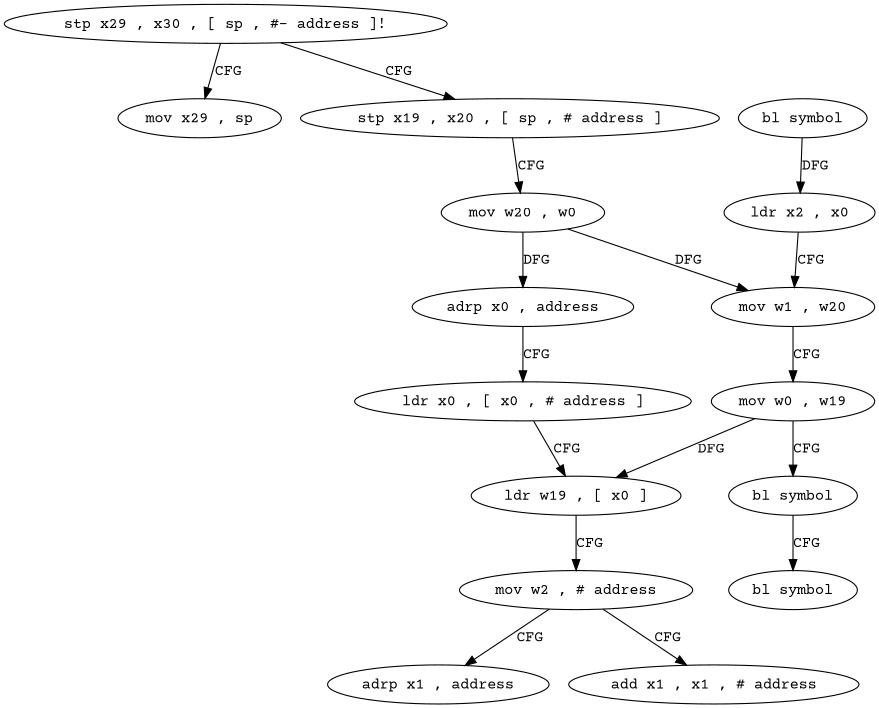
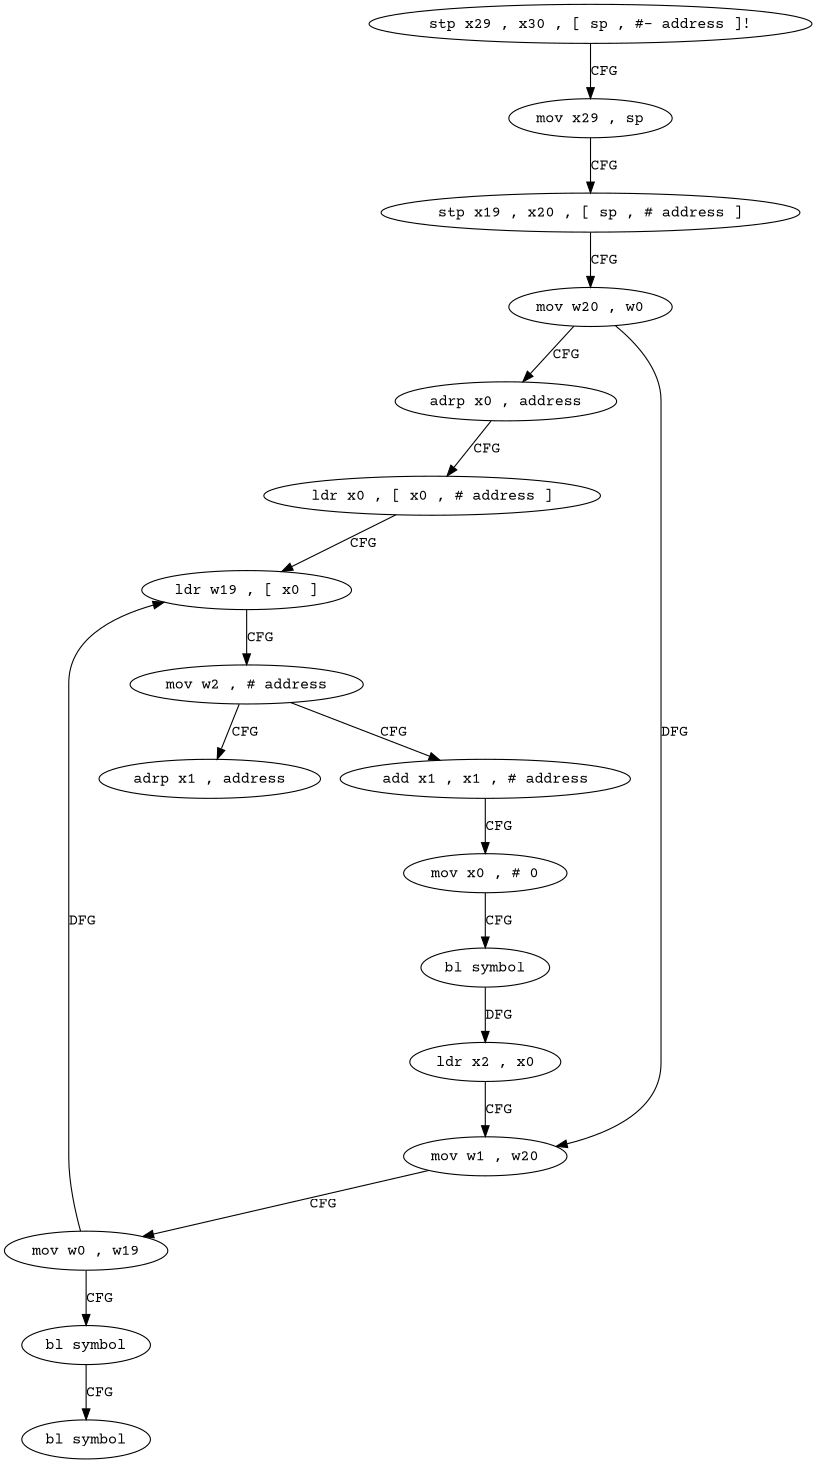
(363, 69) -> (591, 160)
(536, 260) -> (566, 354)
none -> (485, 873)
